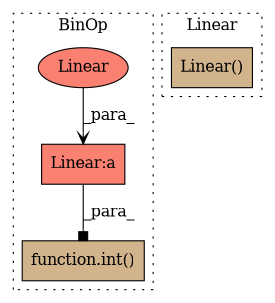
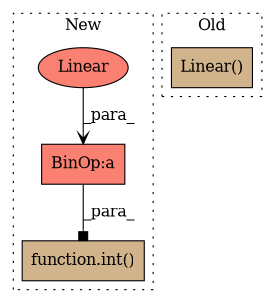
(83, 26) -> (83, 26)
(212, 26) -> (212, 26)
(83, 164) -> (83, 164)
